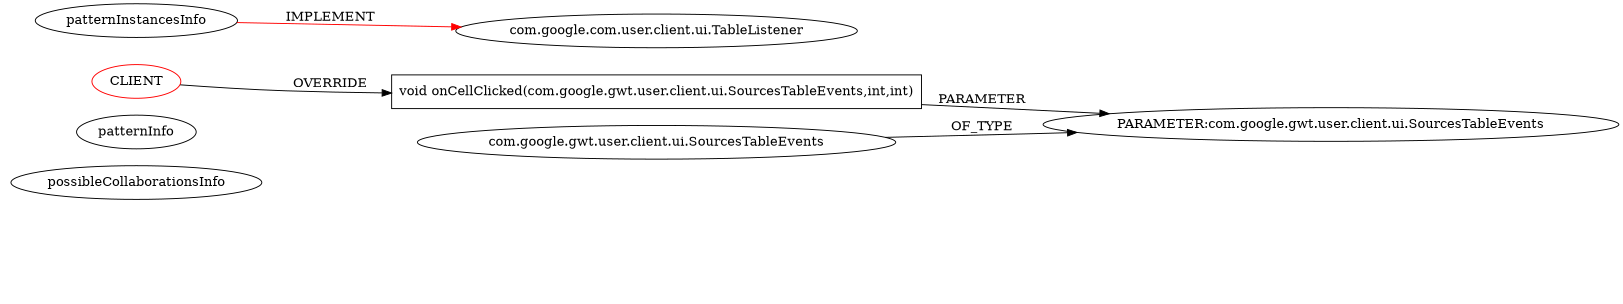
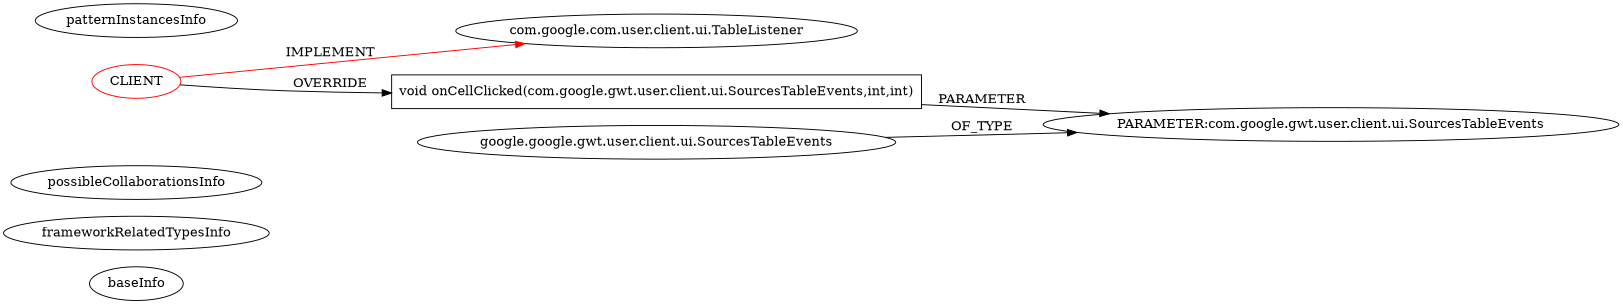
(344, 25) -> (348, 61)
(136, 132) -> none
(657, 142) -> (657, 142)
none -> (136, 233)
none -> (136, 284)
